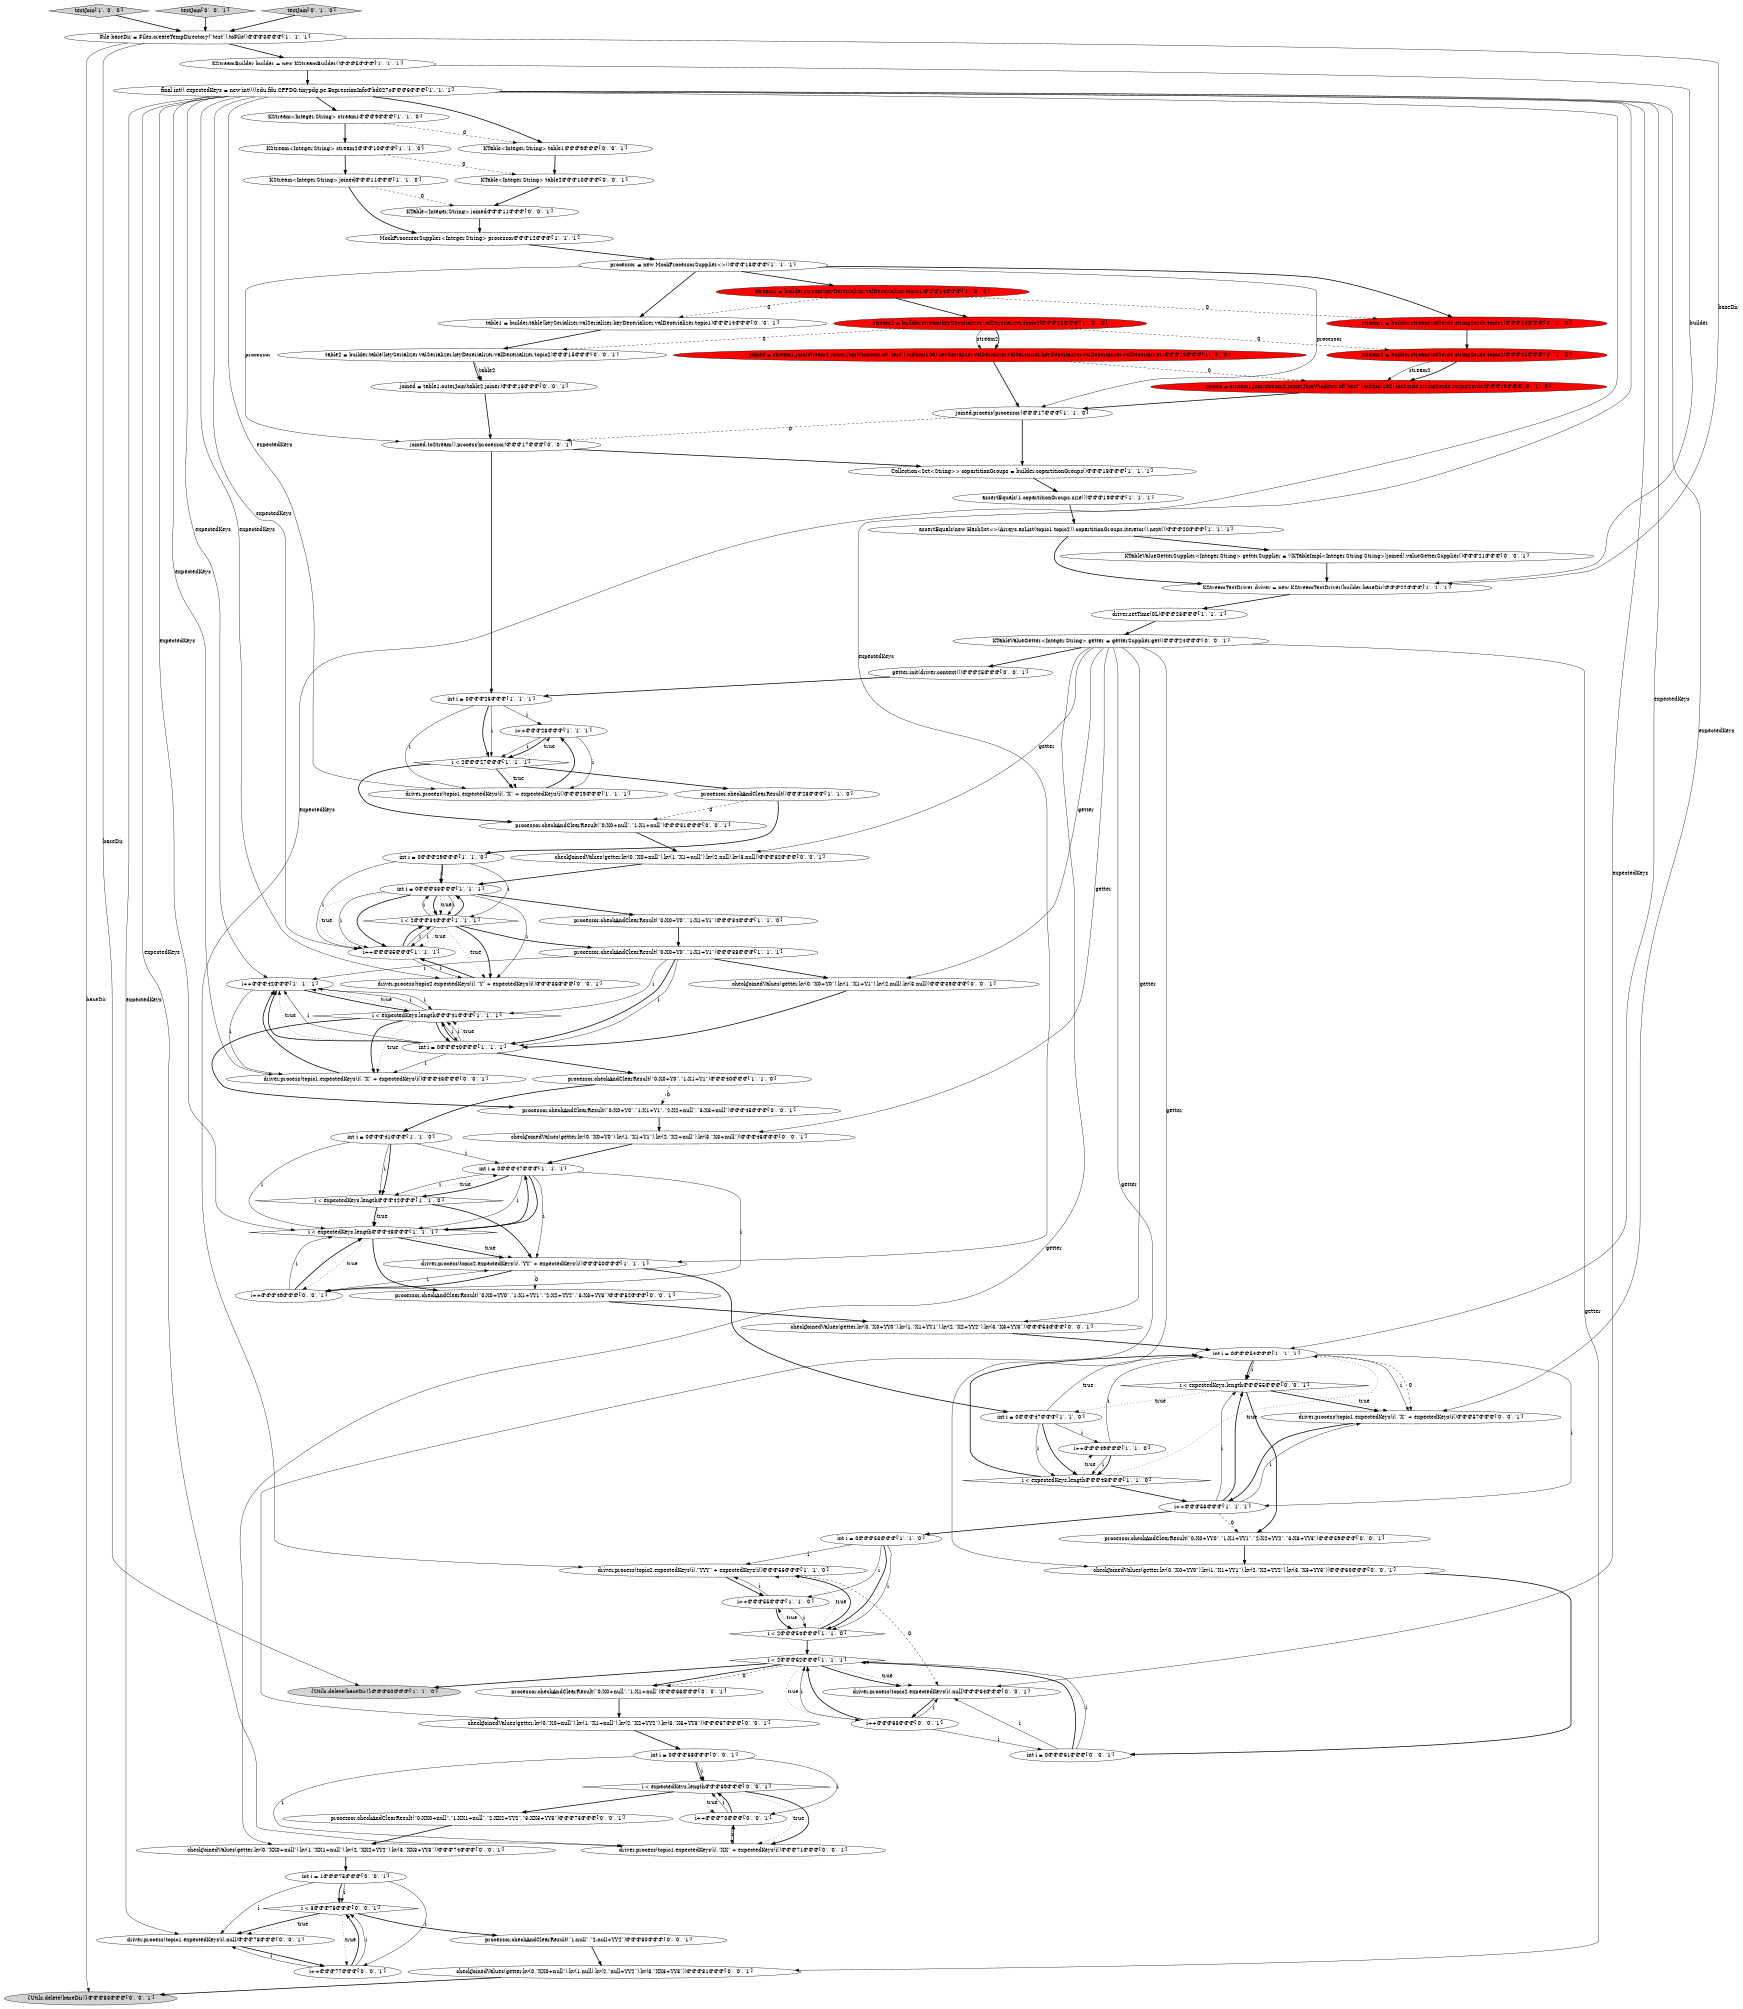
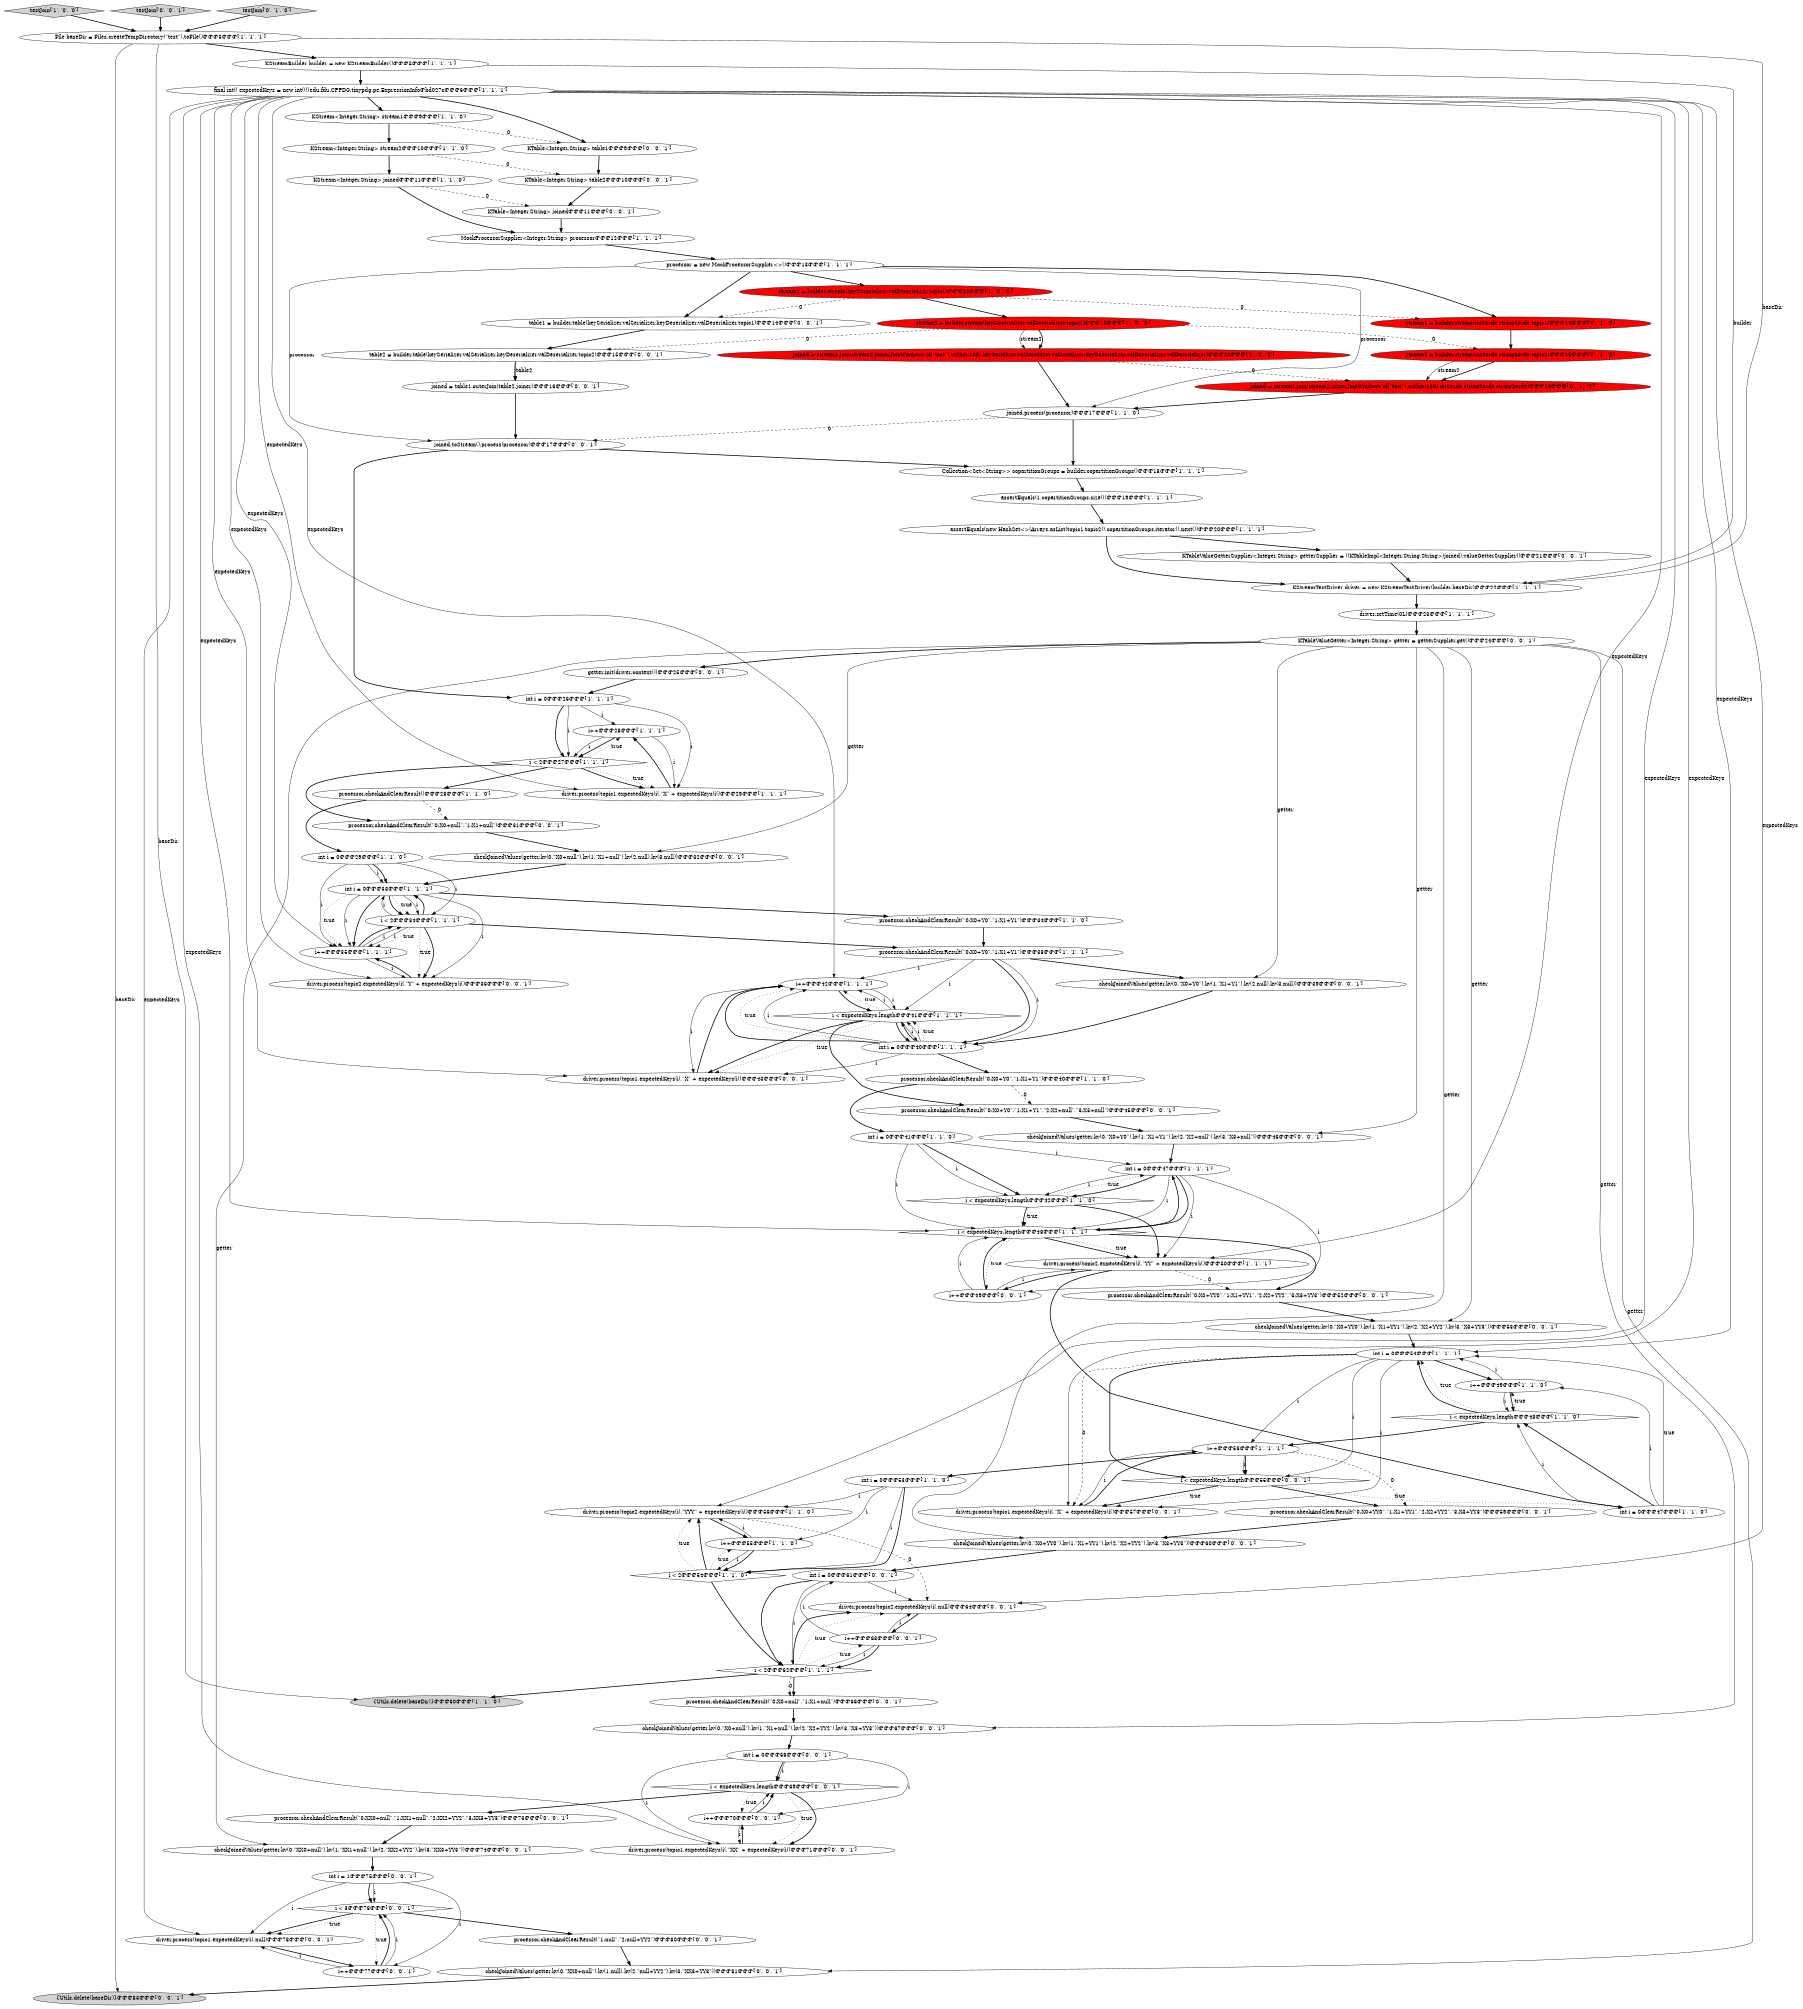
(441, 921) -> (420, 921)
none -> (1461, 1369)
